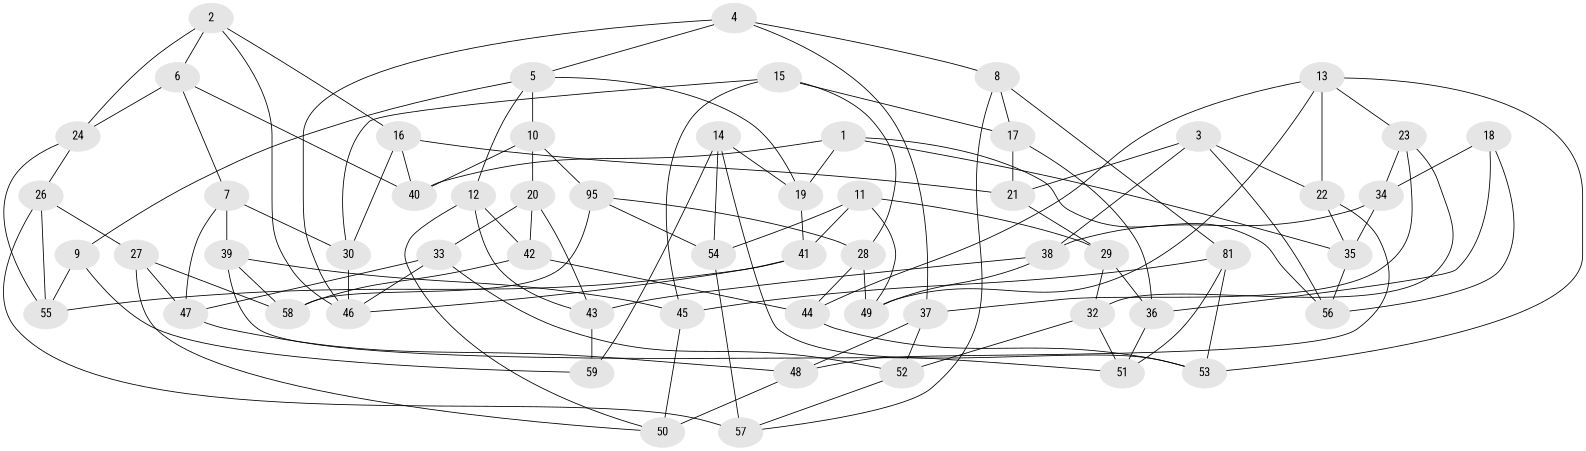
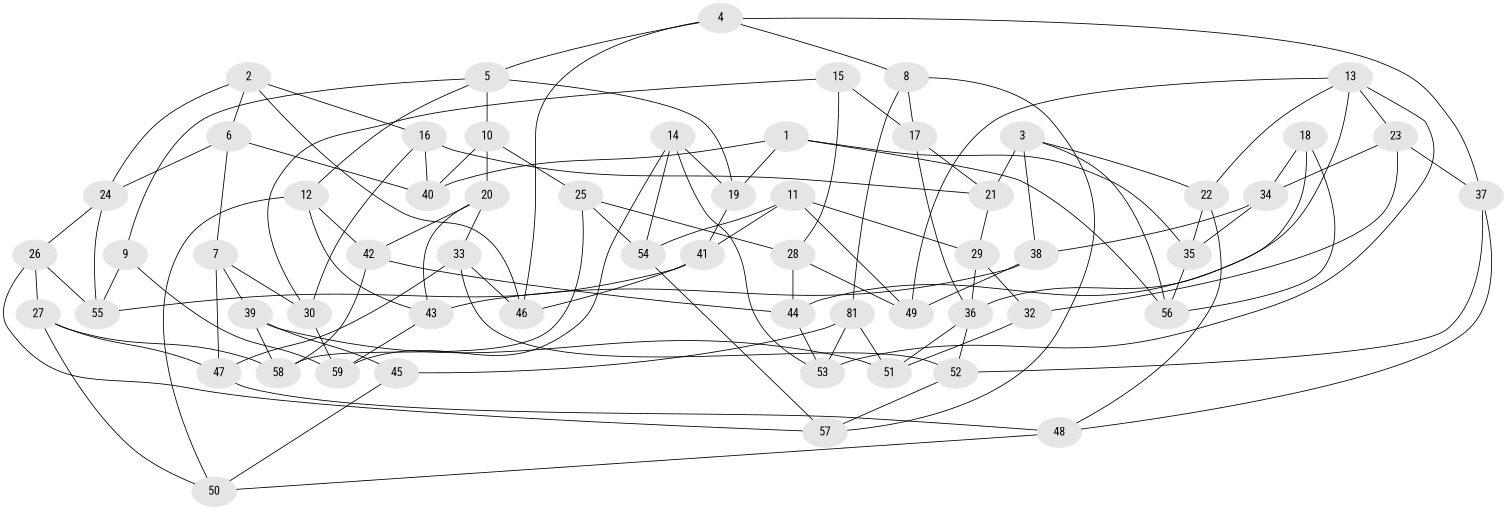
(669, 175) -> none
(592, 196) -> (581, 196)
(348, 285) -> (323, 344)
(1001, 343) -> (965, 338)
